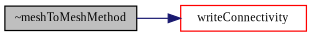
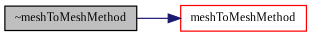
(244, 18) -> (244, 18)
